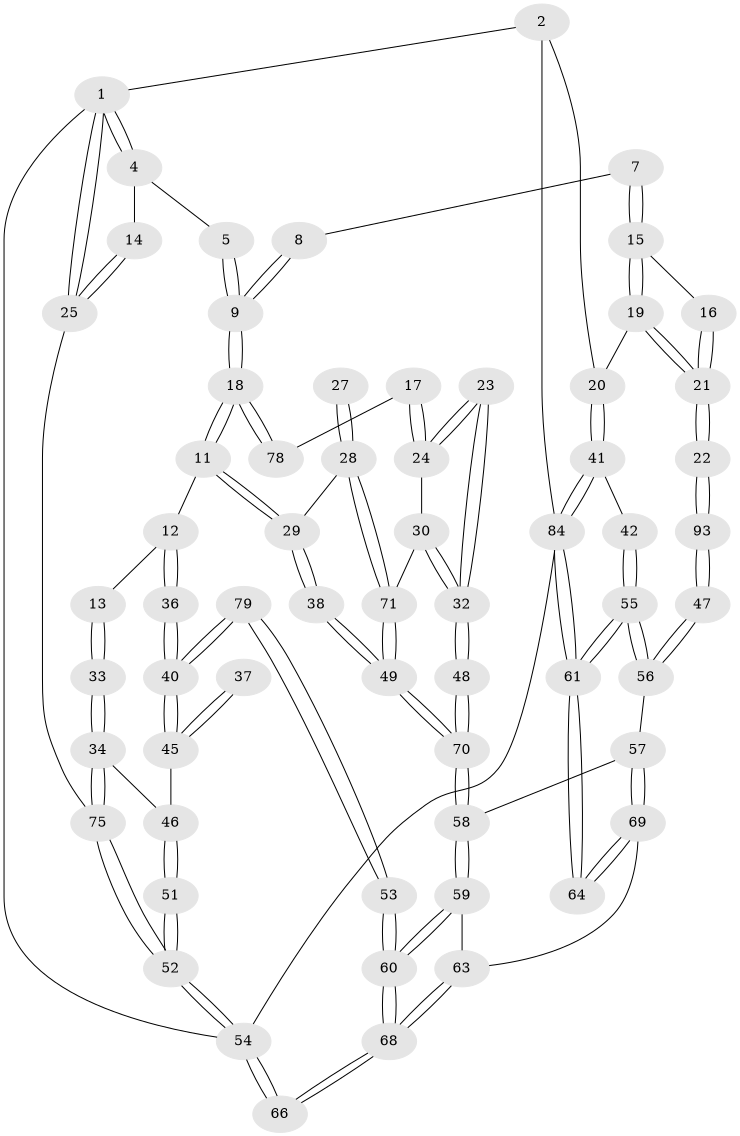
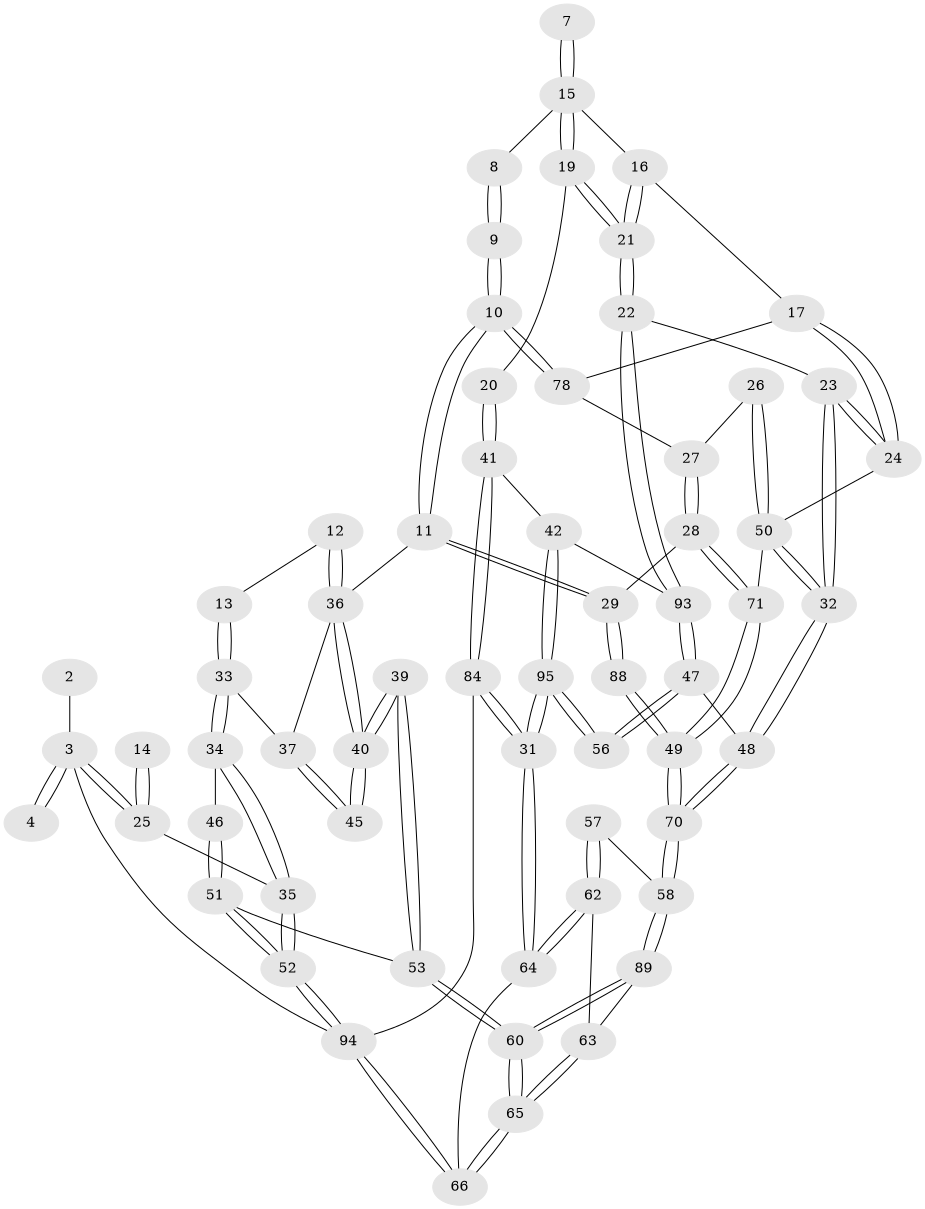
(102, 95) -> (70, 750)
(580, 202) -> none
(134, 204) -> none
(468, 204) -> (531, 131)
(226, 241) -> none
none -> (718, 241)
(542, 277) -> none
none -> (731, 346)
(236, 386) -> (494, 313)
none -> (756, 386)
none -> (631, 425)
(187, 496) -> (380, 568)
(422, 532) -> (764, 532)
none -> (619, 568)
(244, 605) -> (400, 677)
(316, 605) -> (619, 677)
(630, 605) -> (546, 677)
none -> (312, 677)
(573, 677) -> (529, 750)
none -> (717, 711)
none -> (256, 714)
(642, 714) -> none
(171, 787) -> none
(98, 823) -> (288, 896)
(638, 823) -> (594, 896)
(462, 896) -> (644, 969)
none -> (314, 936)
(244, 1041) -> (349, 1041)
(389, 1041) -> (516, 1114)
none -> (465, 1069)
